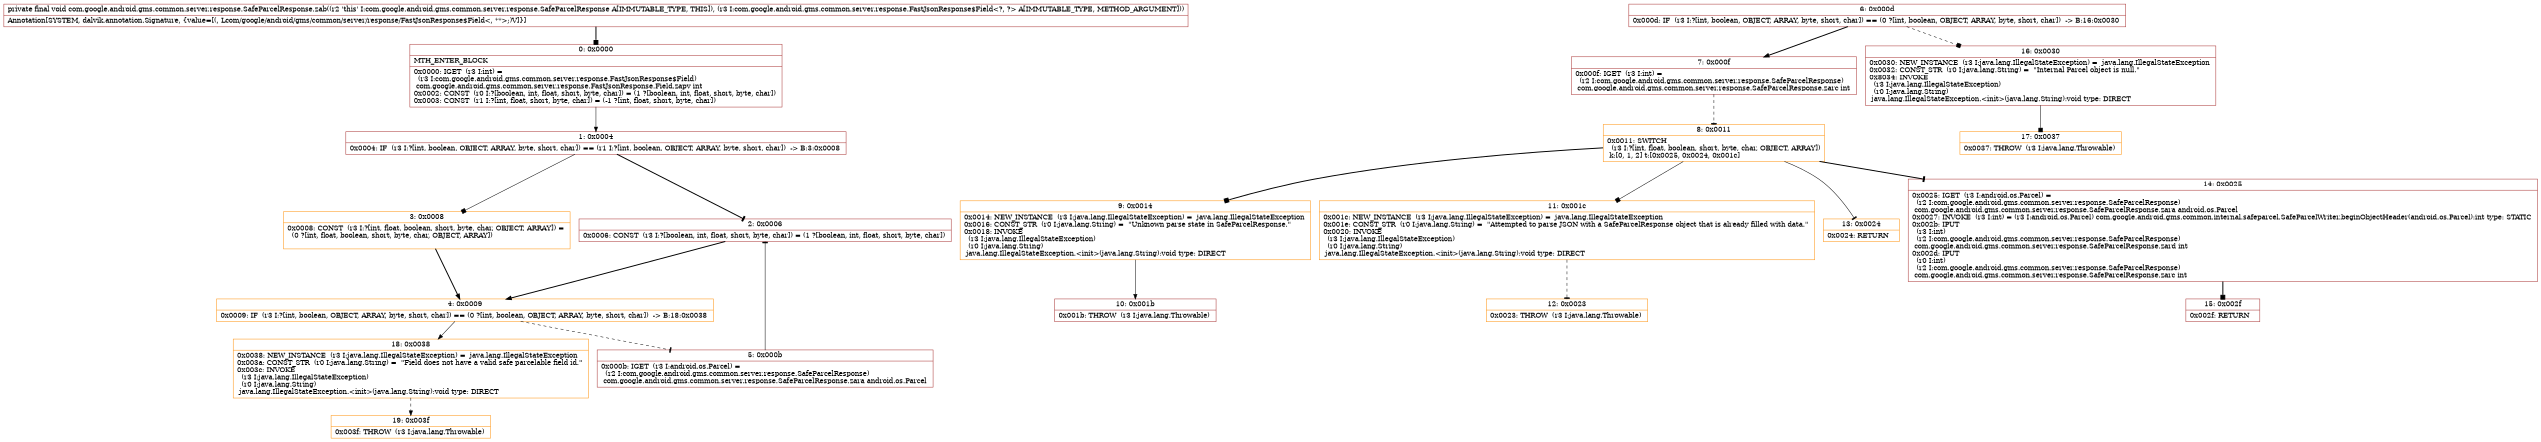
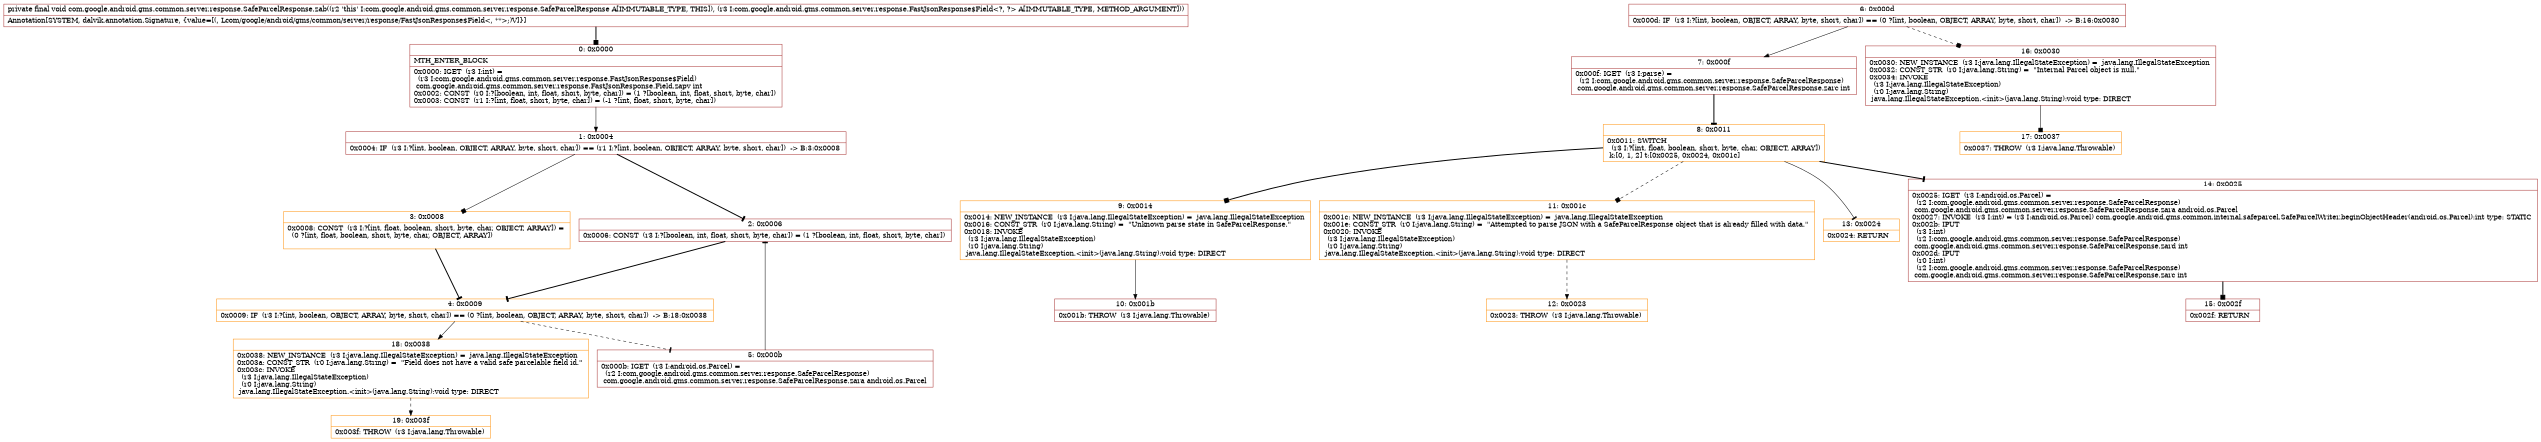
(1808, 41) -> (1808, 41)
(1620, 74) -> (1625, 74)
(1901, 78) -> (1901, 78)
(1714, 108) -> (1714, 108)
(1652, 180) -> (1652, 180)
(617, 270) -> (617, 270)
(447, 273) -> (447, 273)
(1567, 278) -> (1567, 278)
